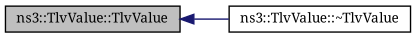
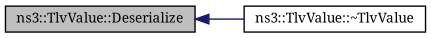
(93, 19) -> (100, 19)
